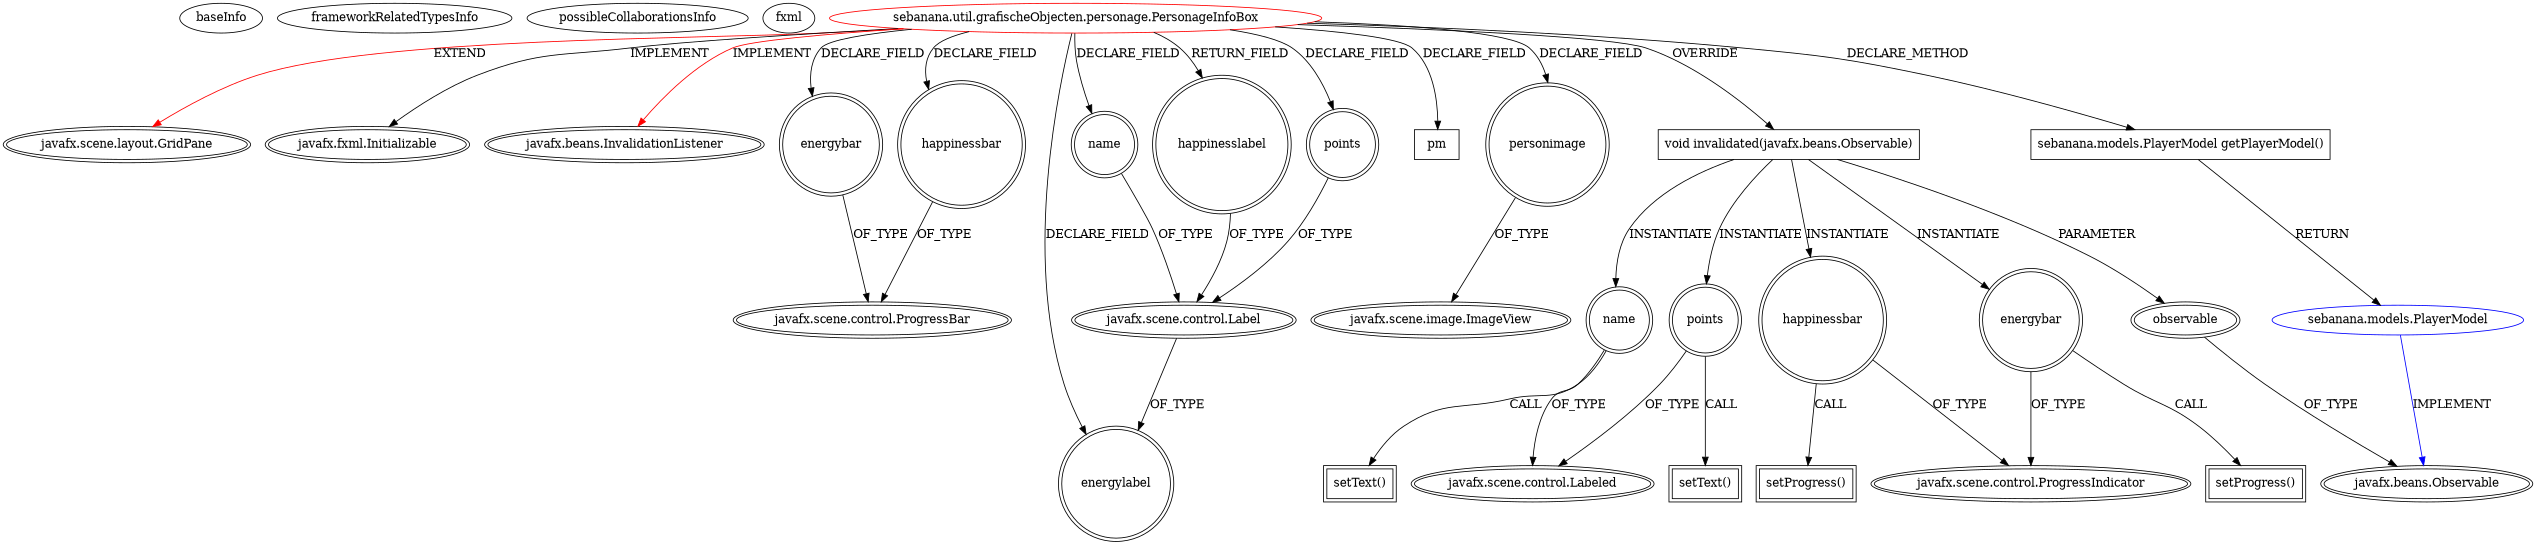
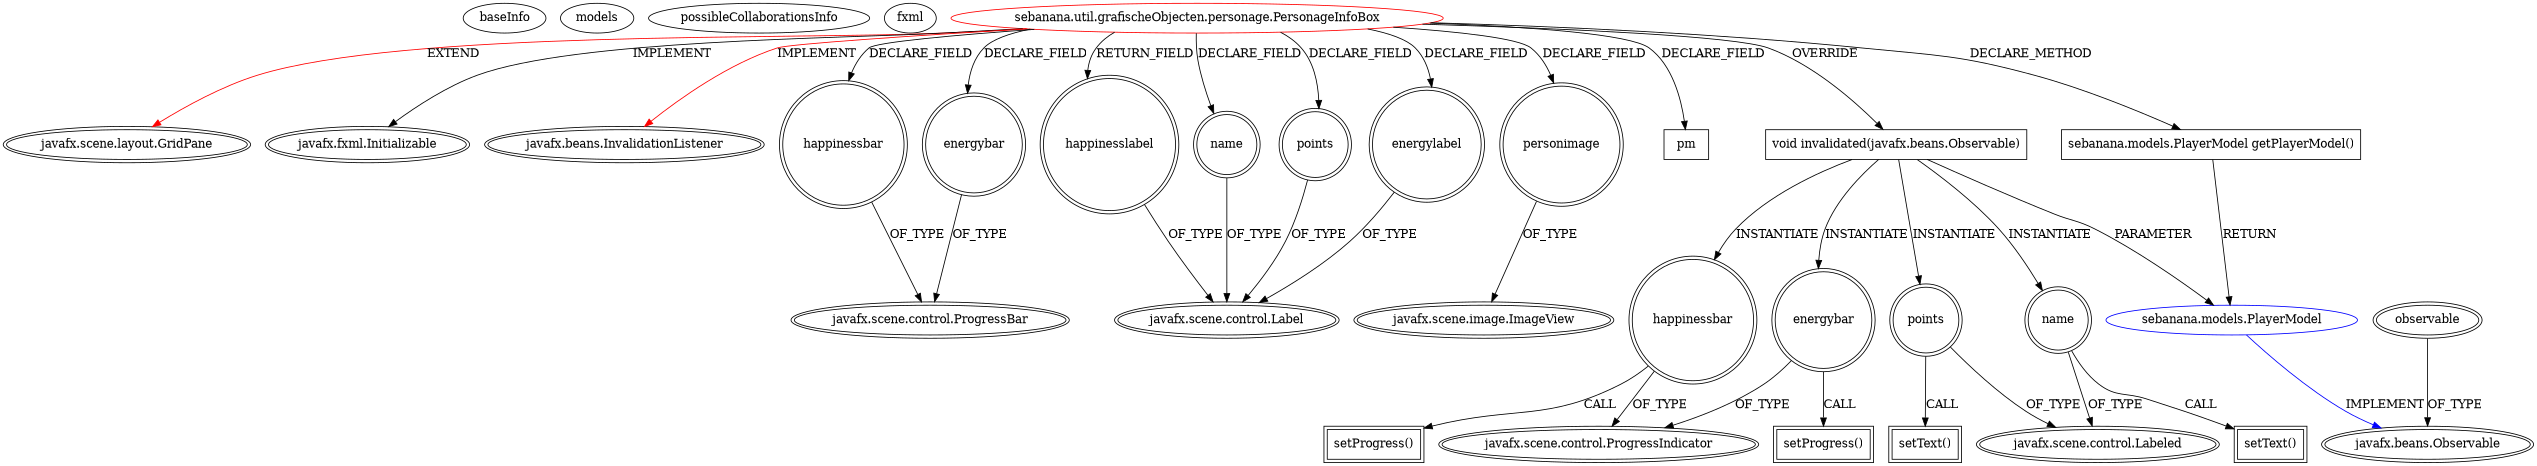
(395, 18) -> (597, 18)
(2003, 217) -> (2072, 220)
(1159, 380) -> (1336, 253)
